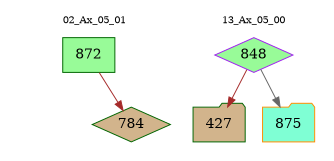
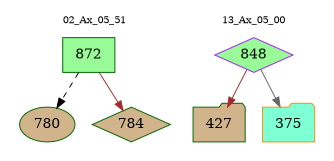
(95, 21) -> (95, 21)
none -> (47, 125)
(289, 125) -> (289, 125)
